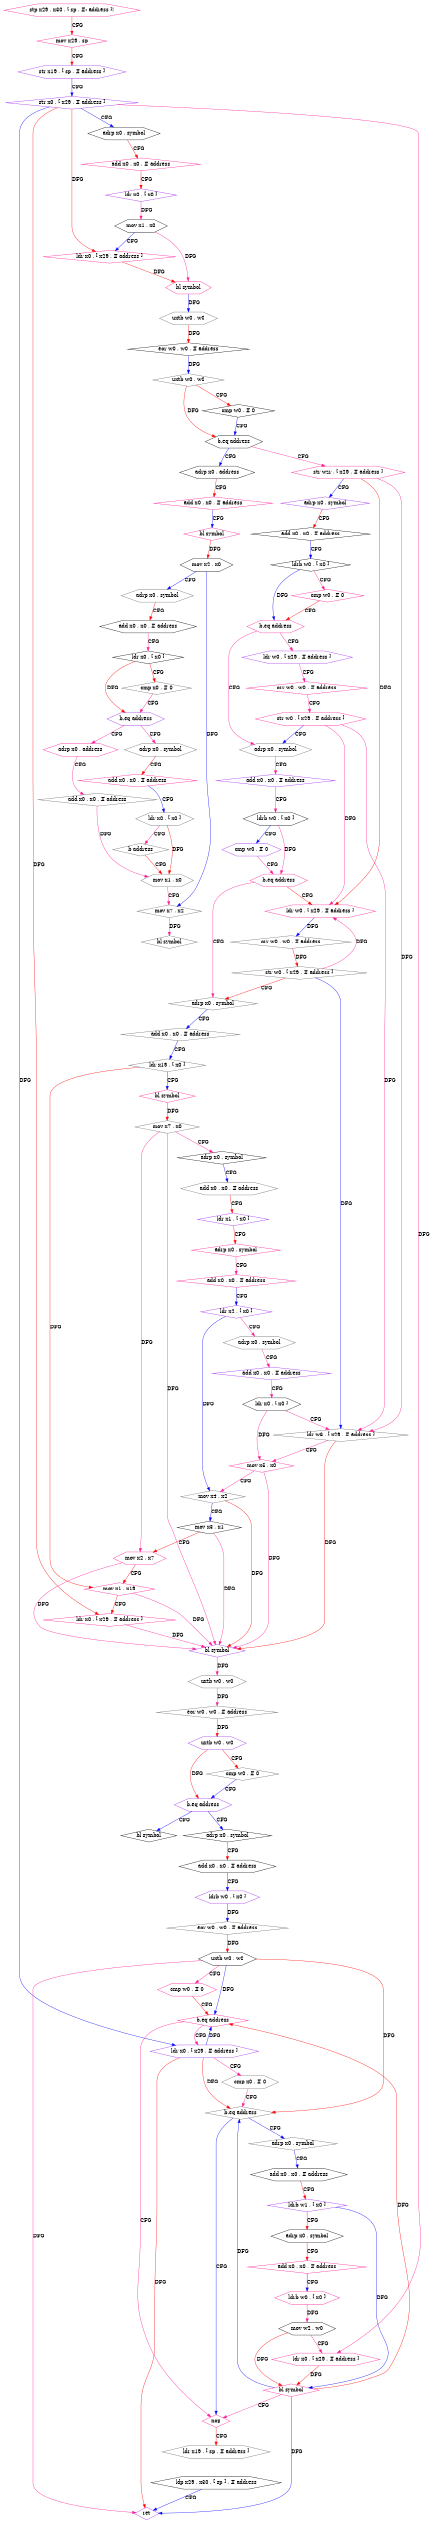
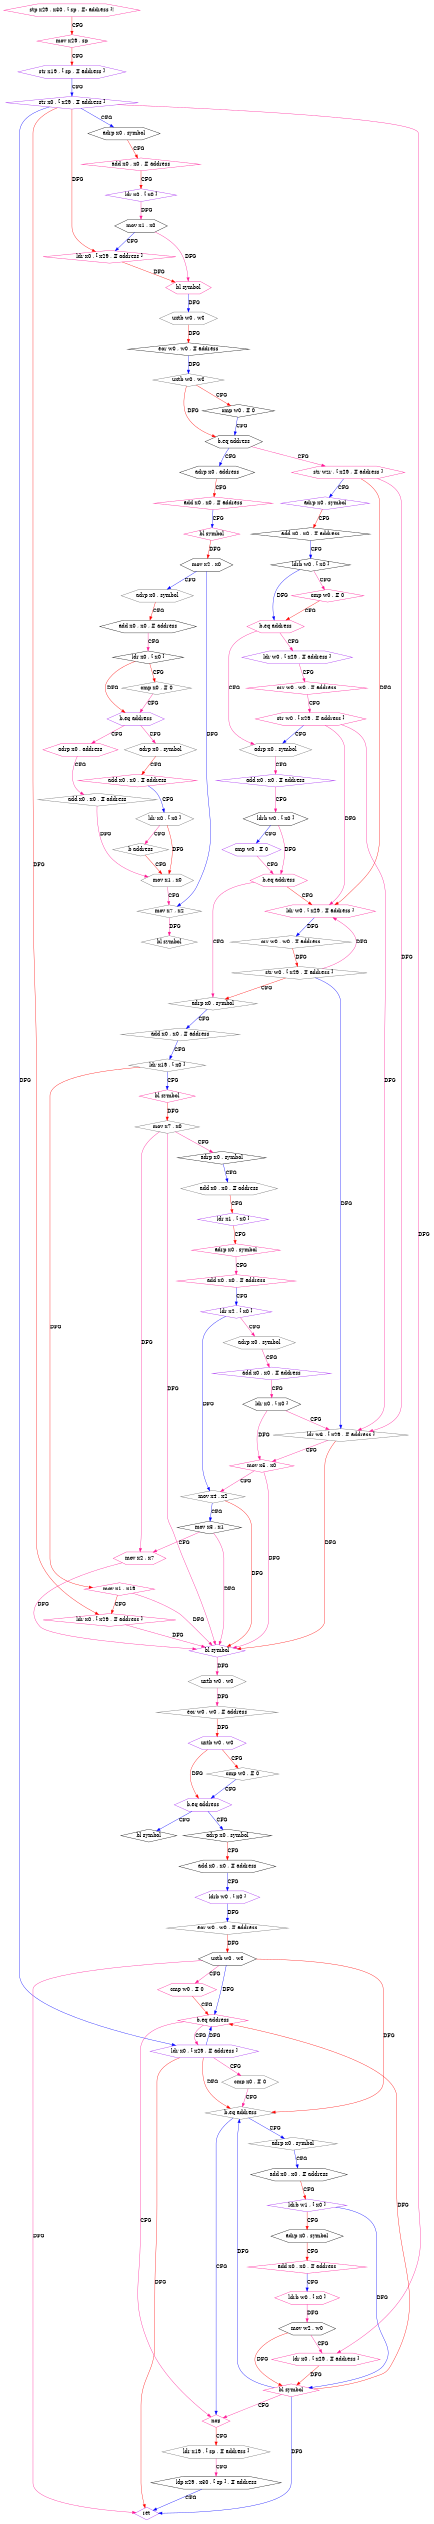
(179, 1541) -> (179, 1541)
(130, 1573) -> none
none -> (216, 2466)
